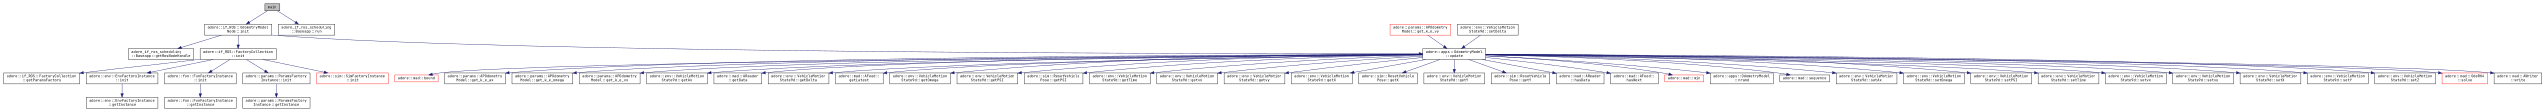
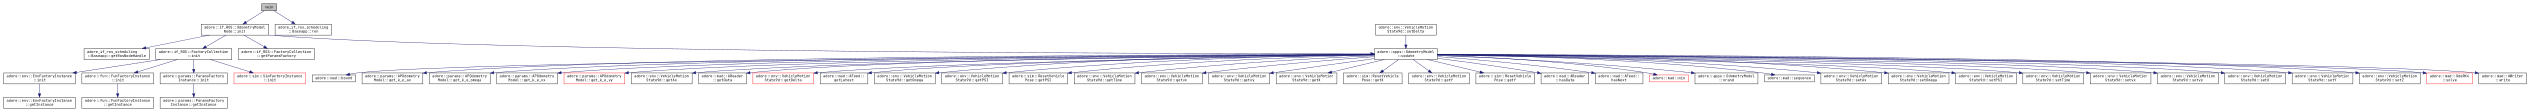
(1436, 41) -> (1001, 59)
(142, 66) -> (254, 41)
(416, 78) -> (334, 78)
(799, 78) -> (783, 78)
